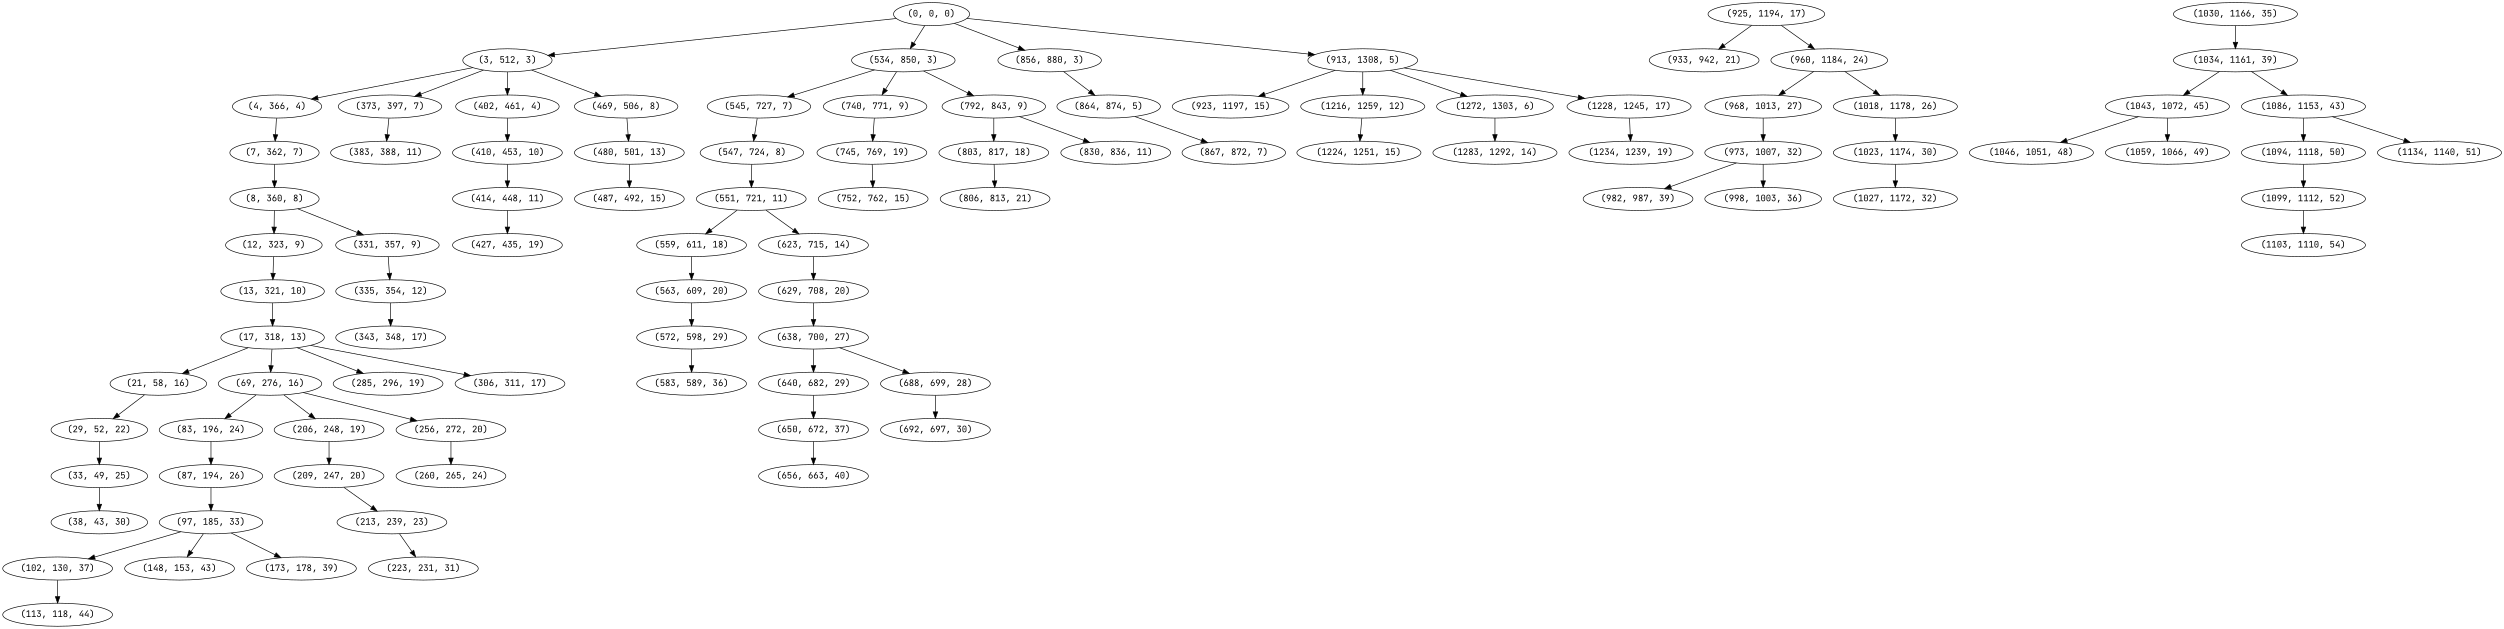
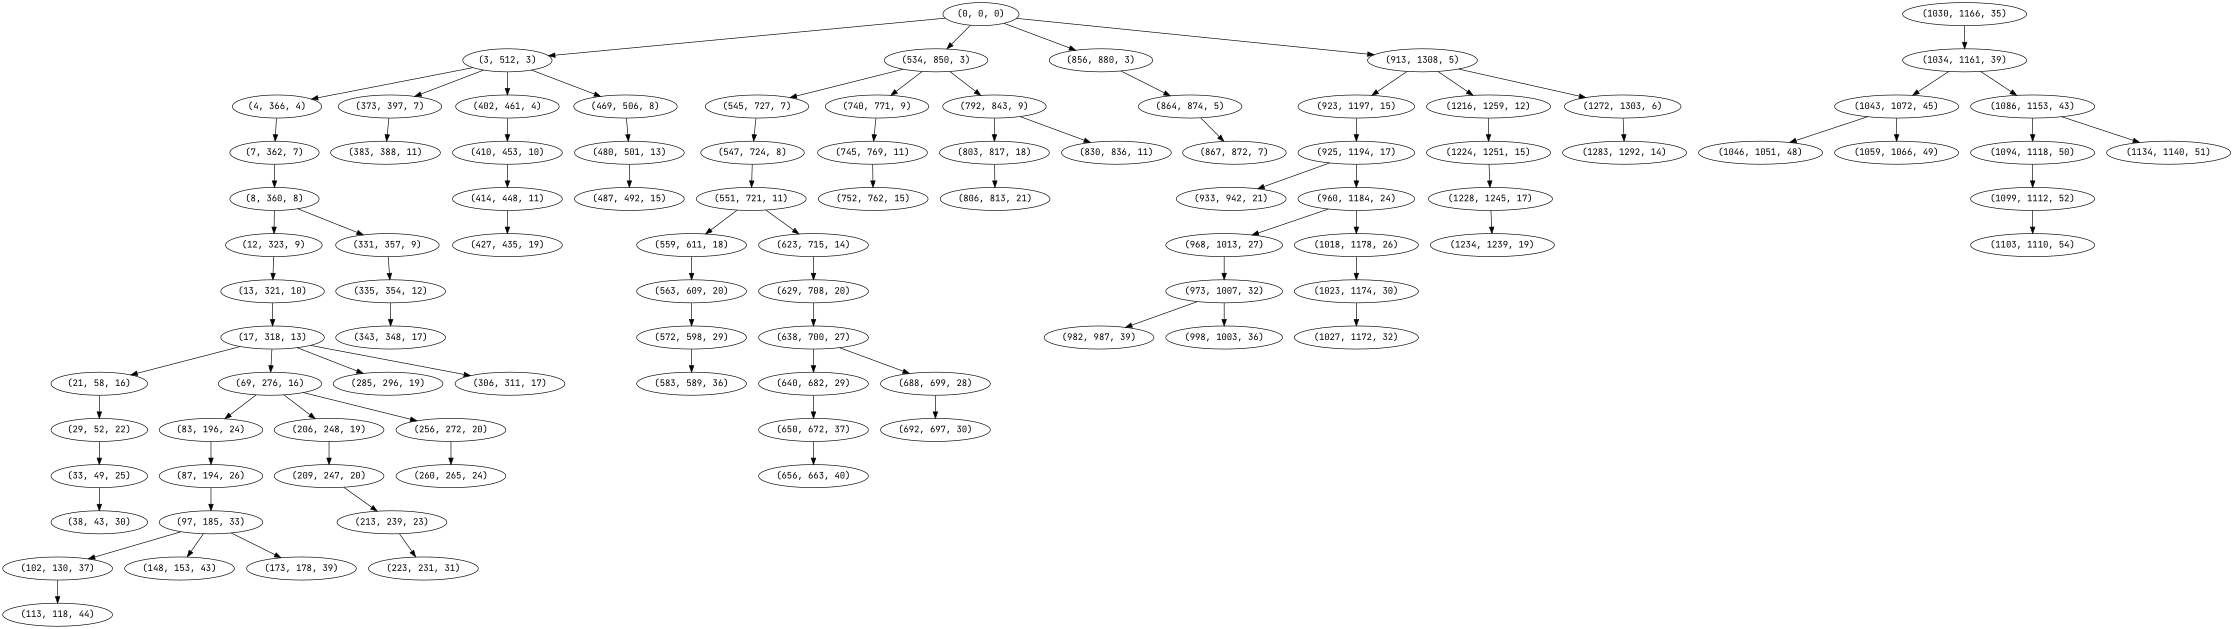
(1491, 83) -> (1489, 173)
none -> (1356, 126)
(872, 153) -> (873, 153)
